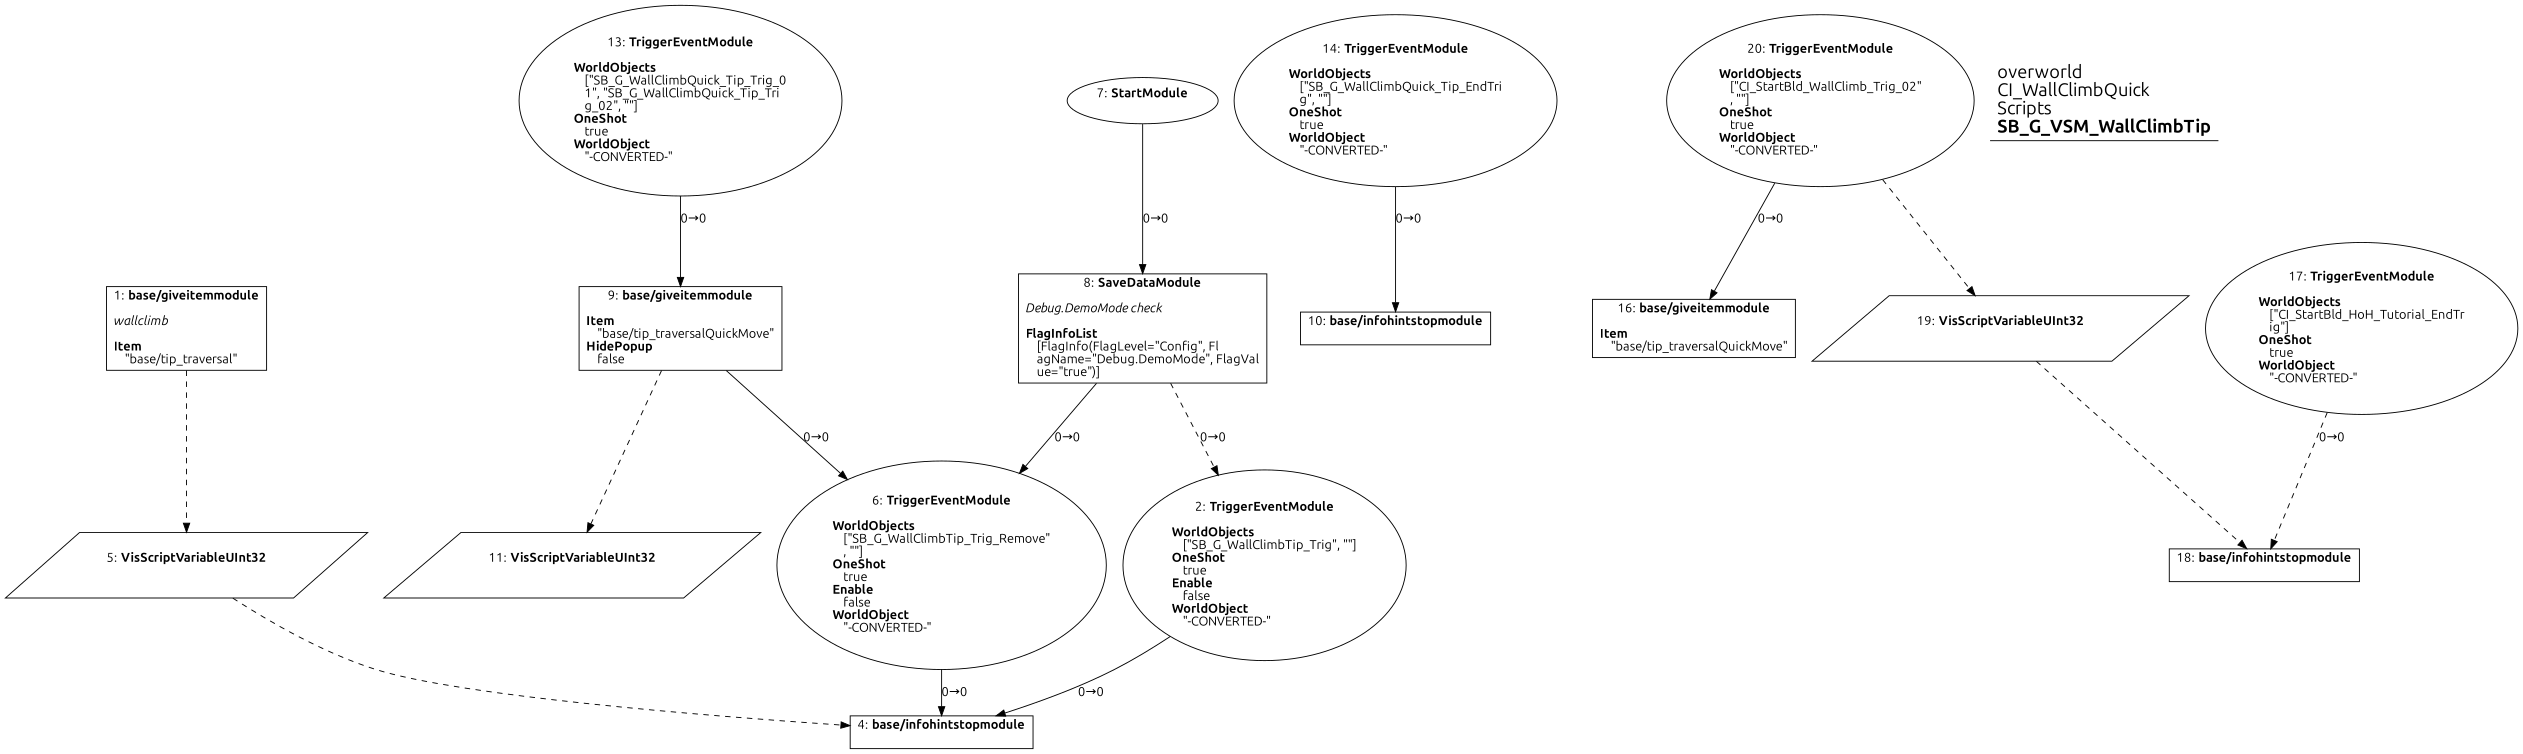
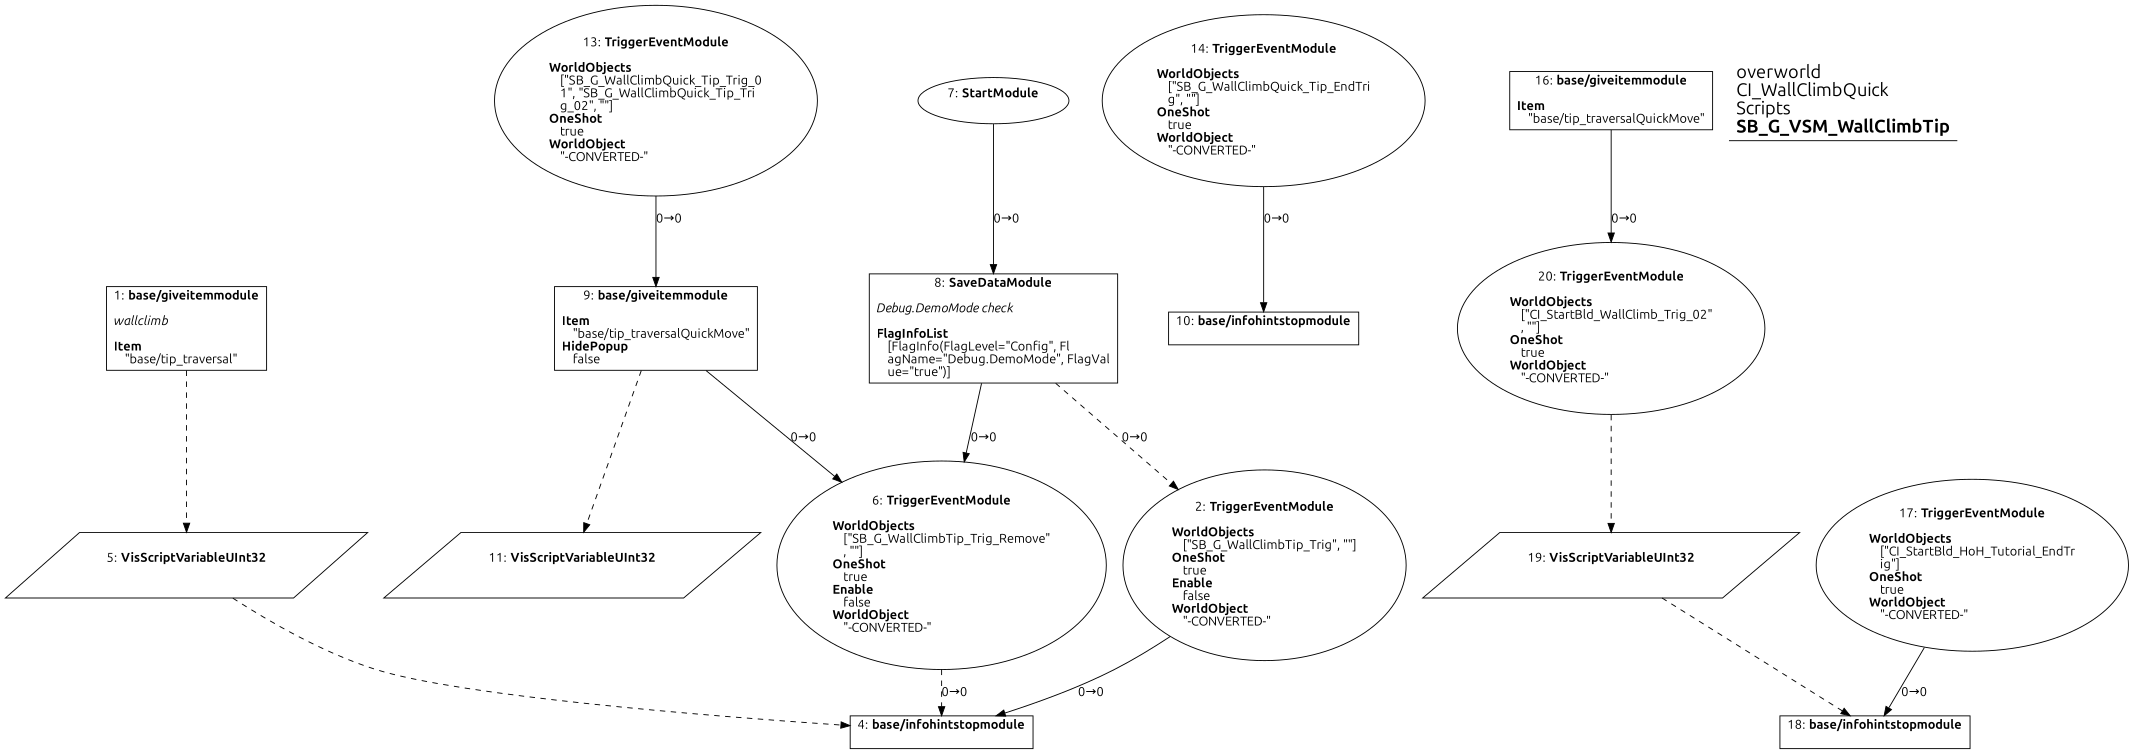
(1745, 237) -> (1611, 181)
(2301, 476) -> (1907, 678)
(942, 688) -> (942, 688)
